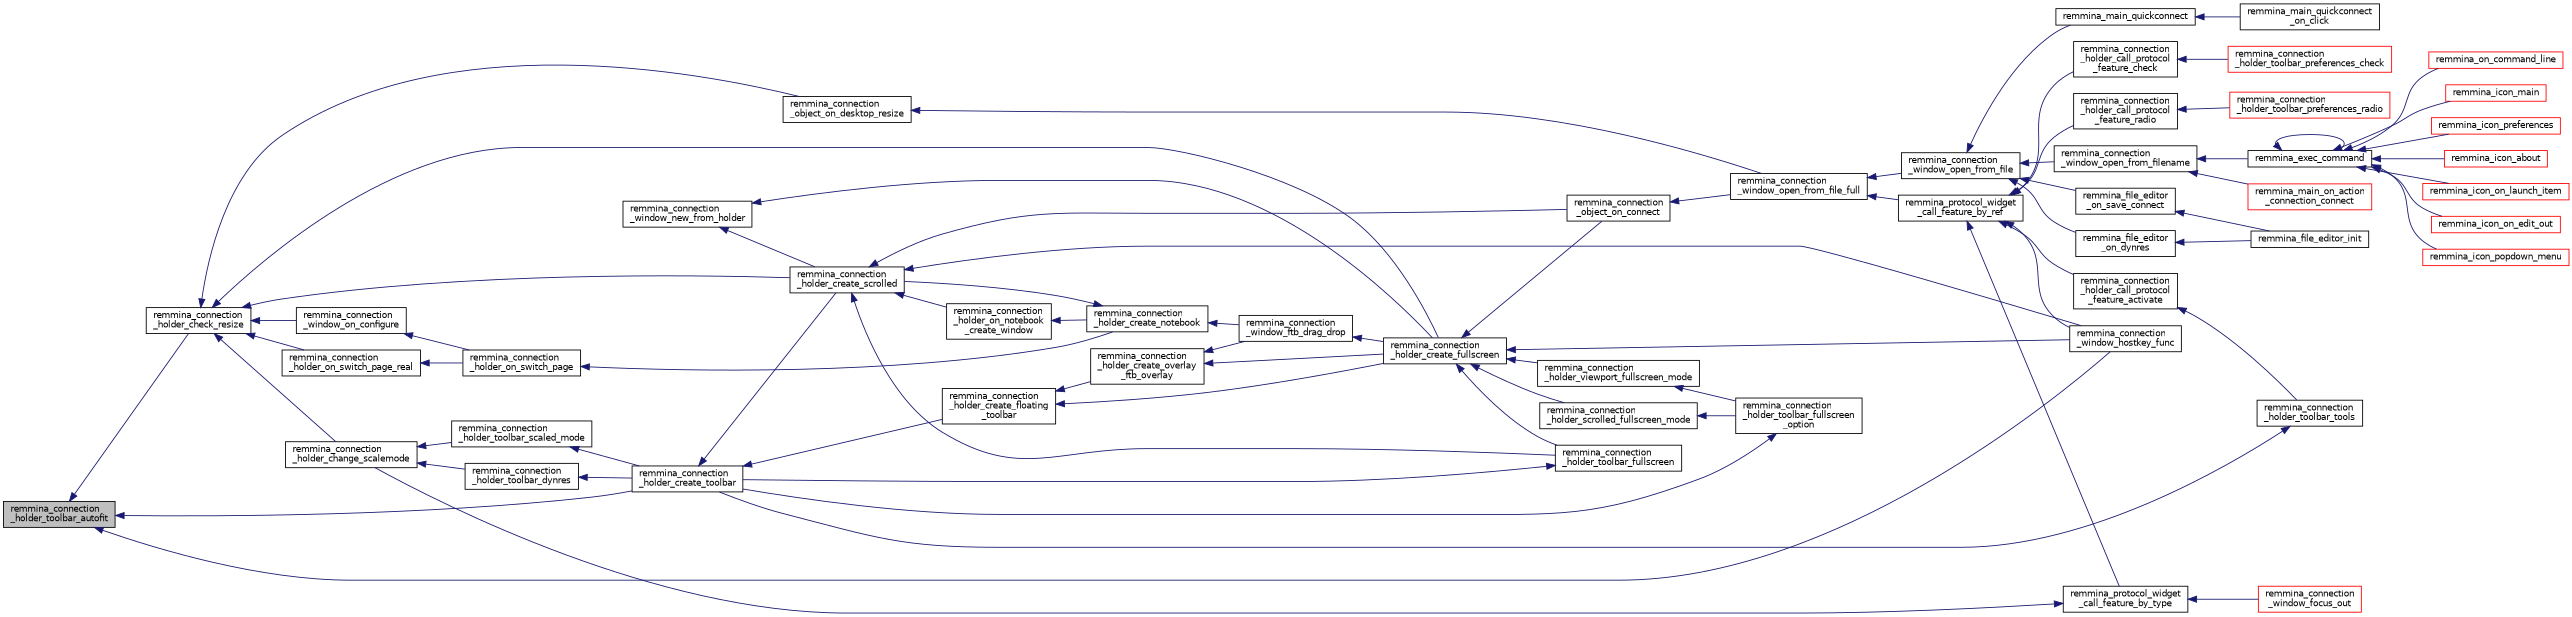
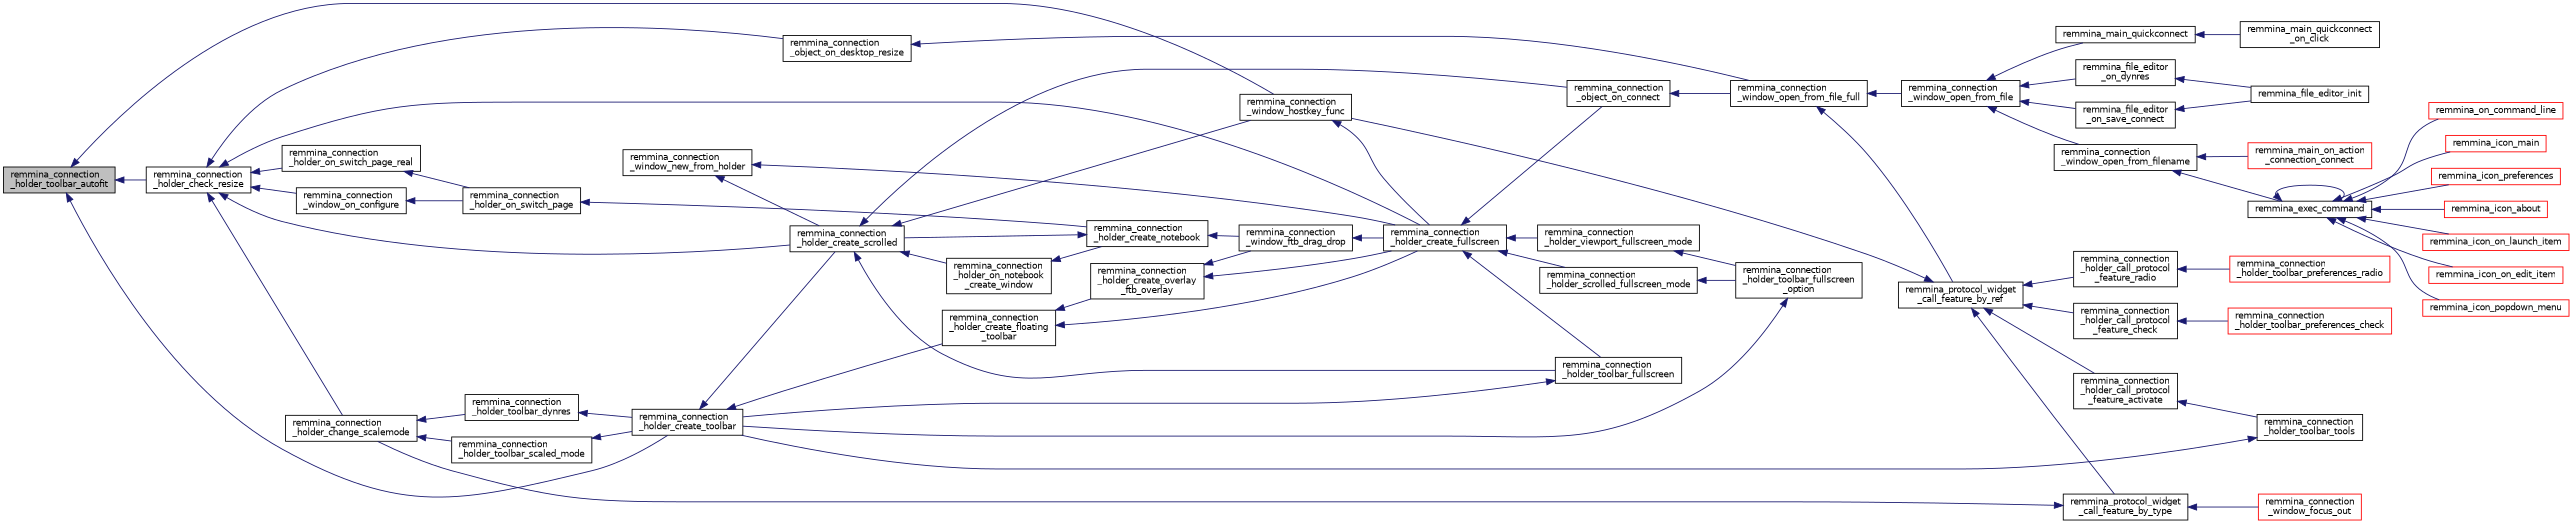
(2496, 225) -> (2496, 275)
(1793, 345) -> (1382, 176)
